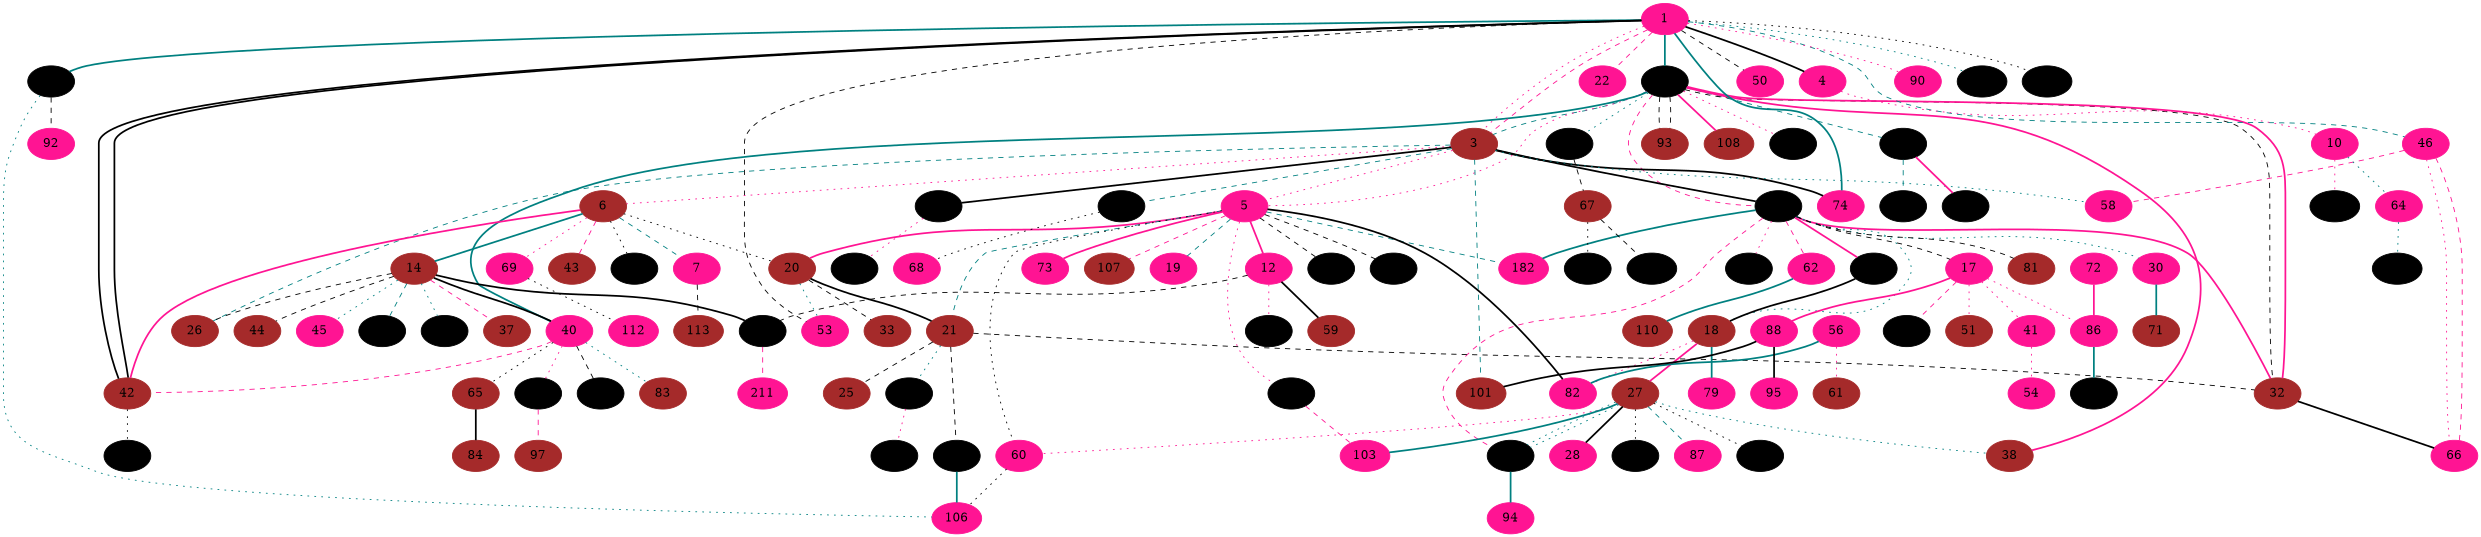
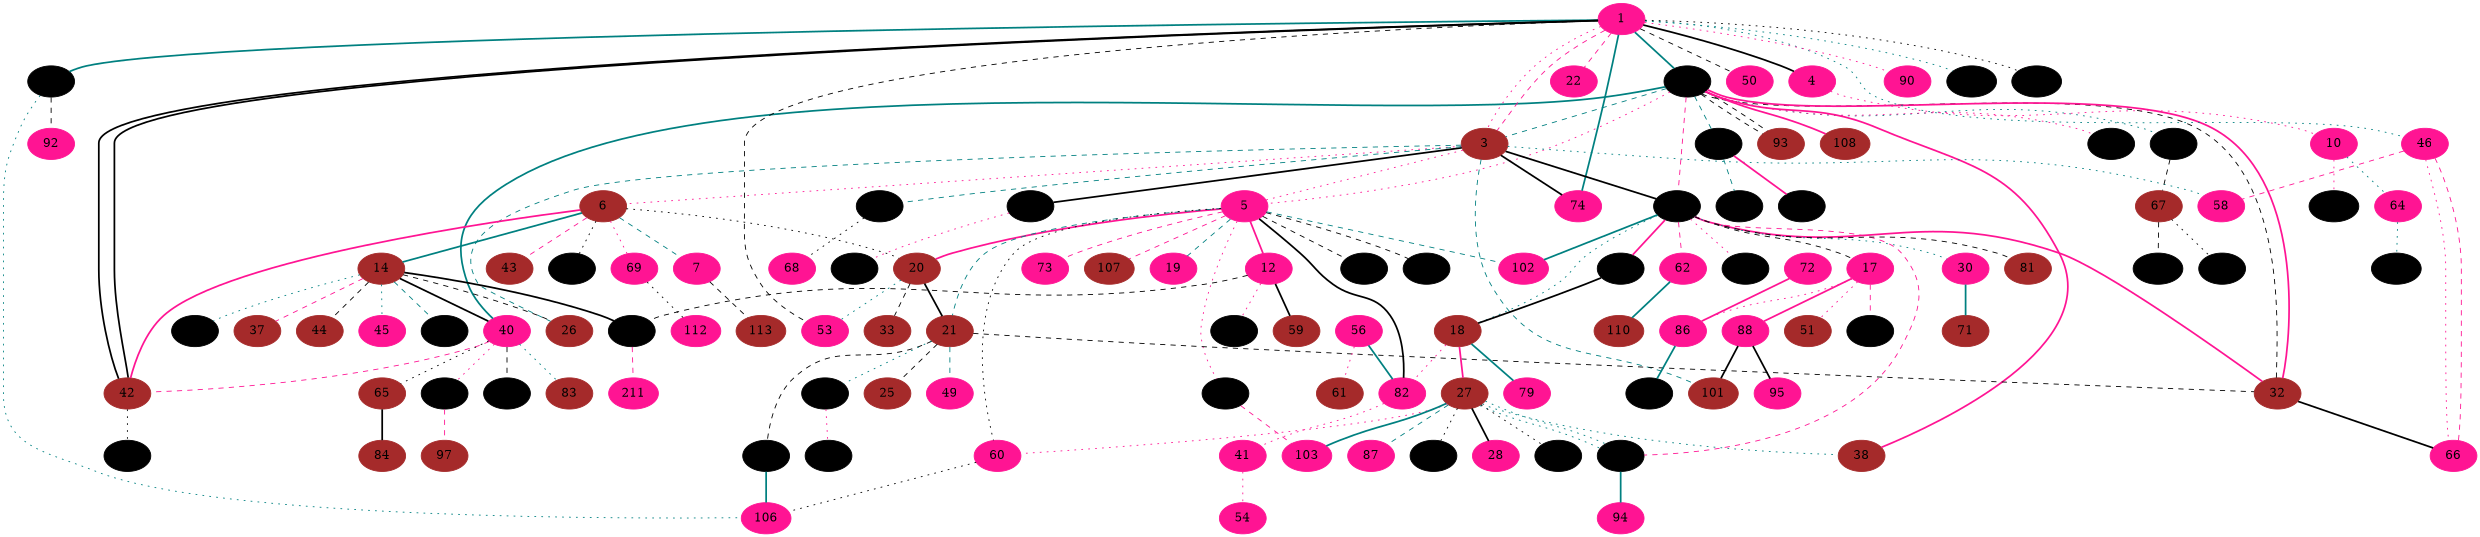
(2036, 120) -> (2073, 122)
(1142, 232) -> (1142, 232)
(1524, 269) -> (1524, 269)
(2000, 300) -> (1338, 420)
none -> (950, 393)
